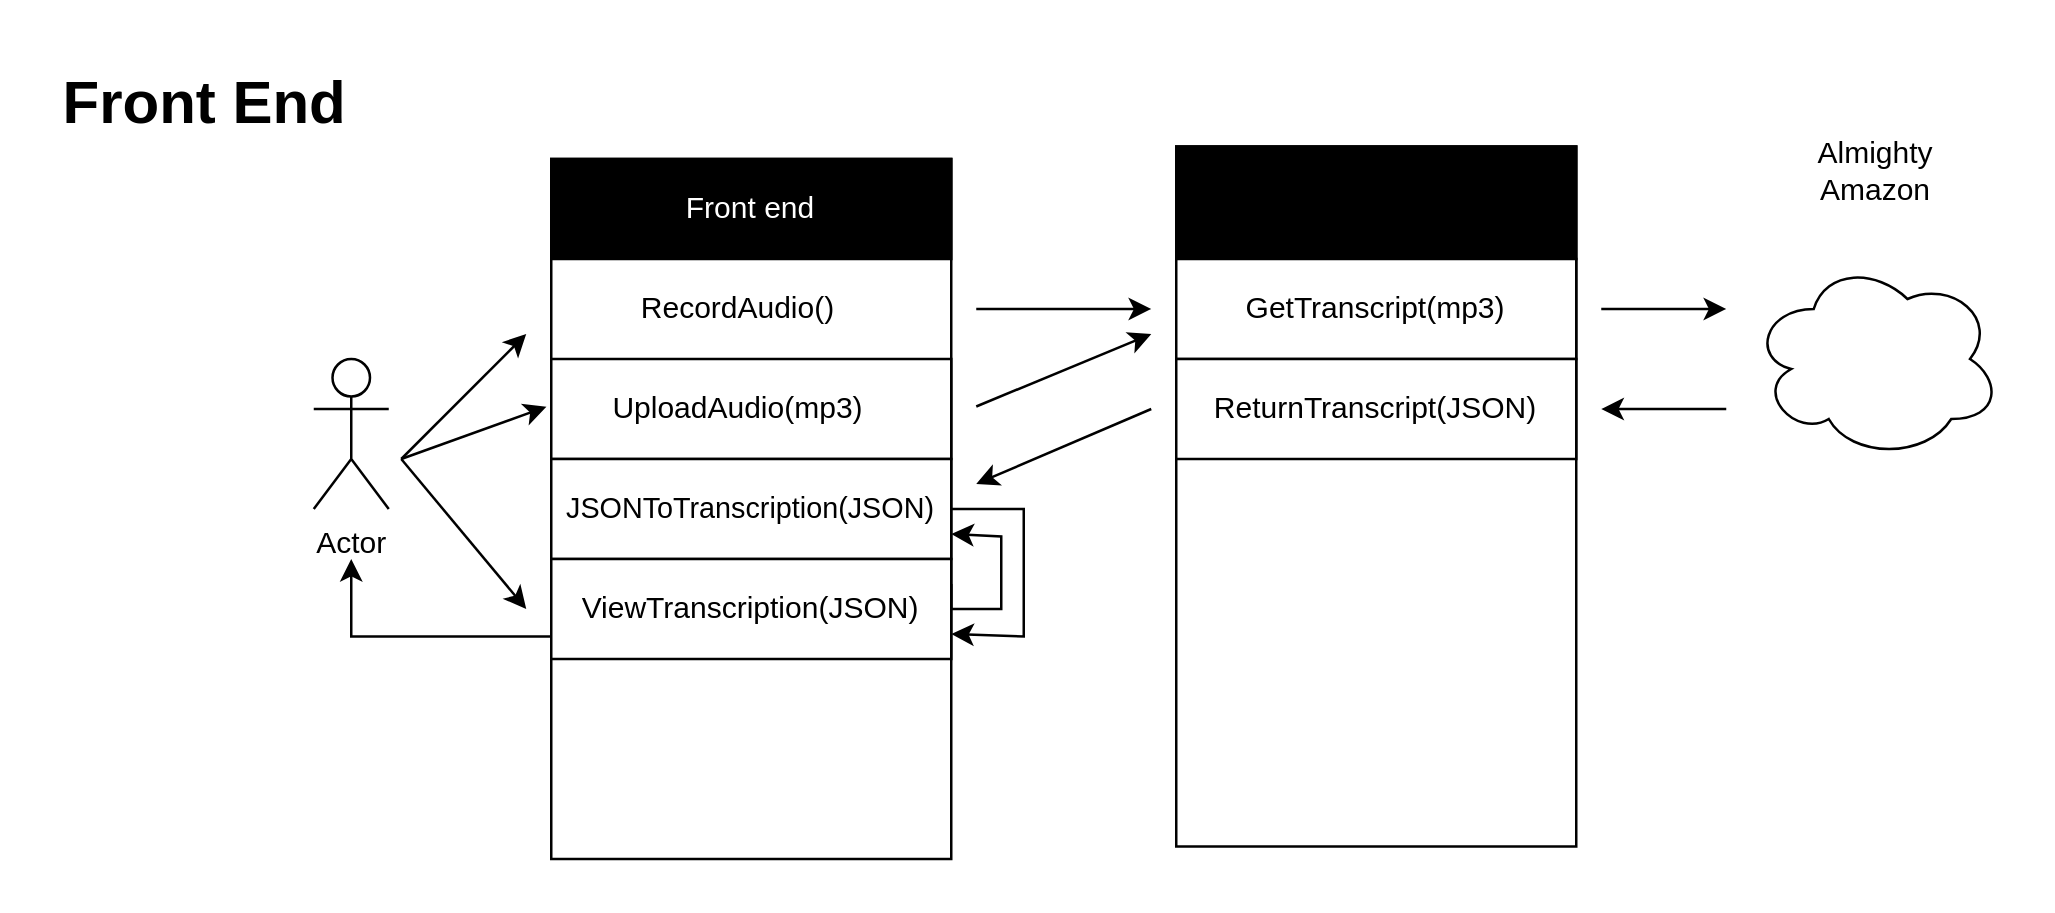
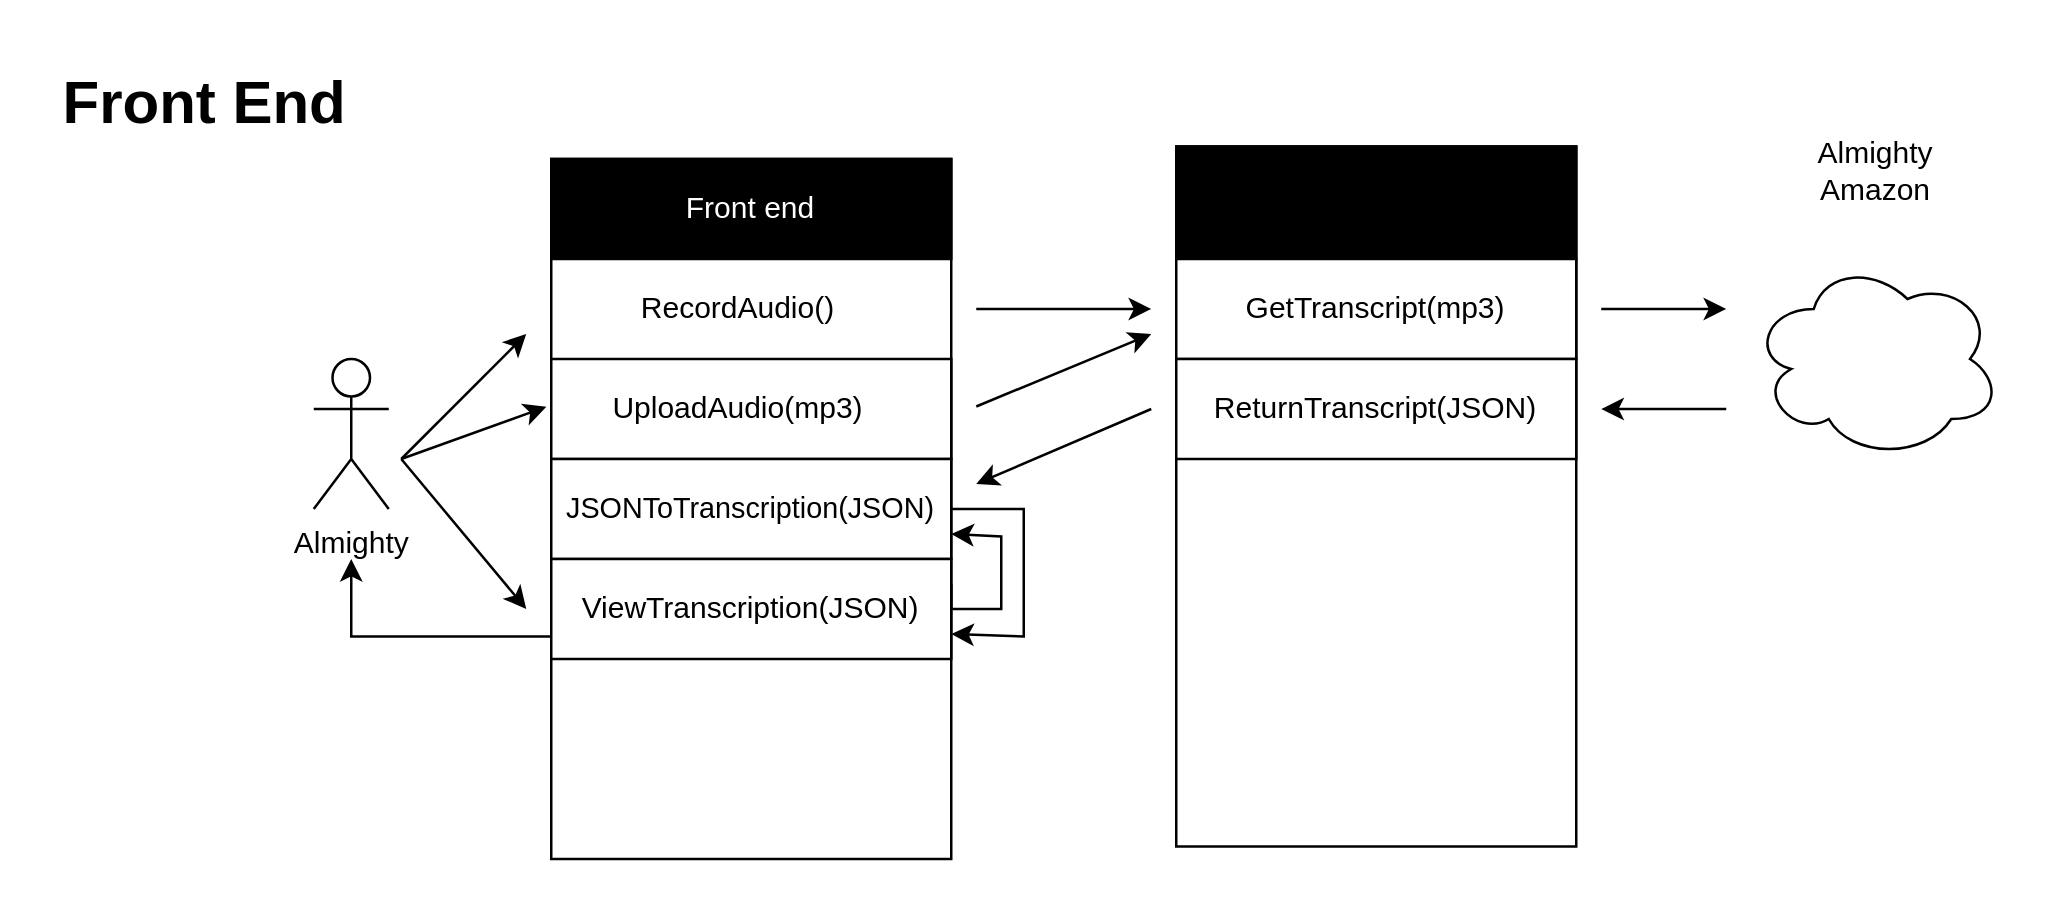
(353, 544) -> (353, 544)
